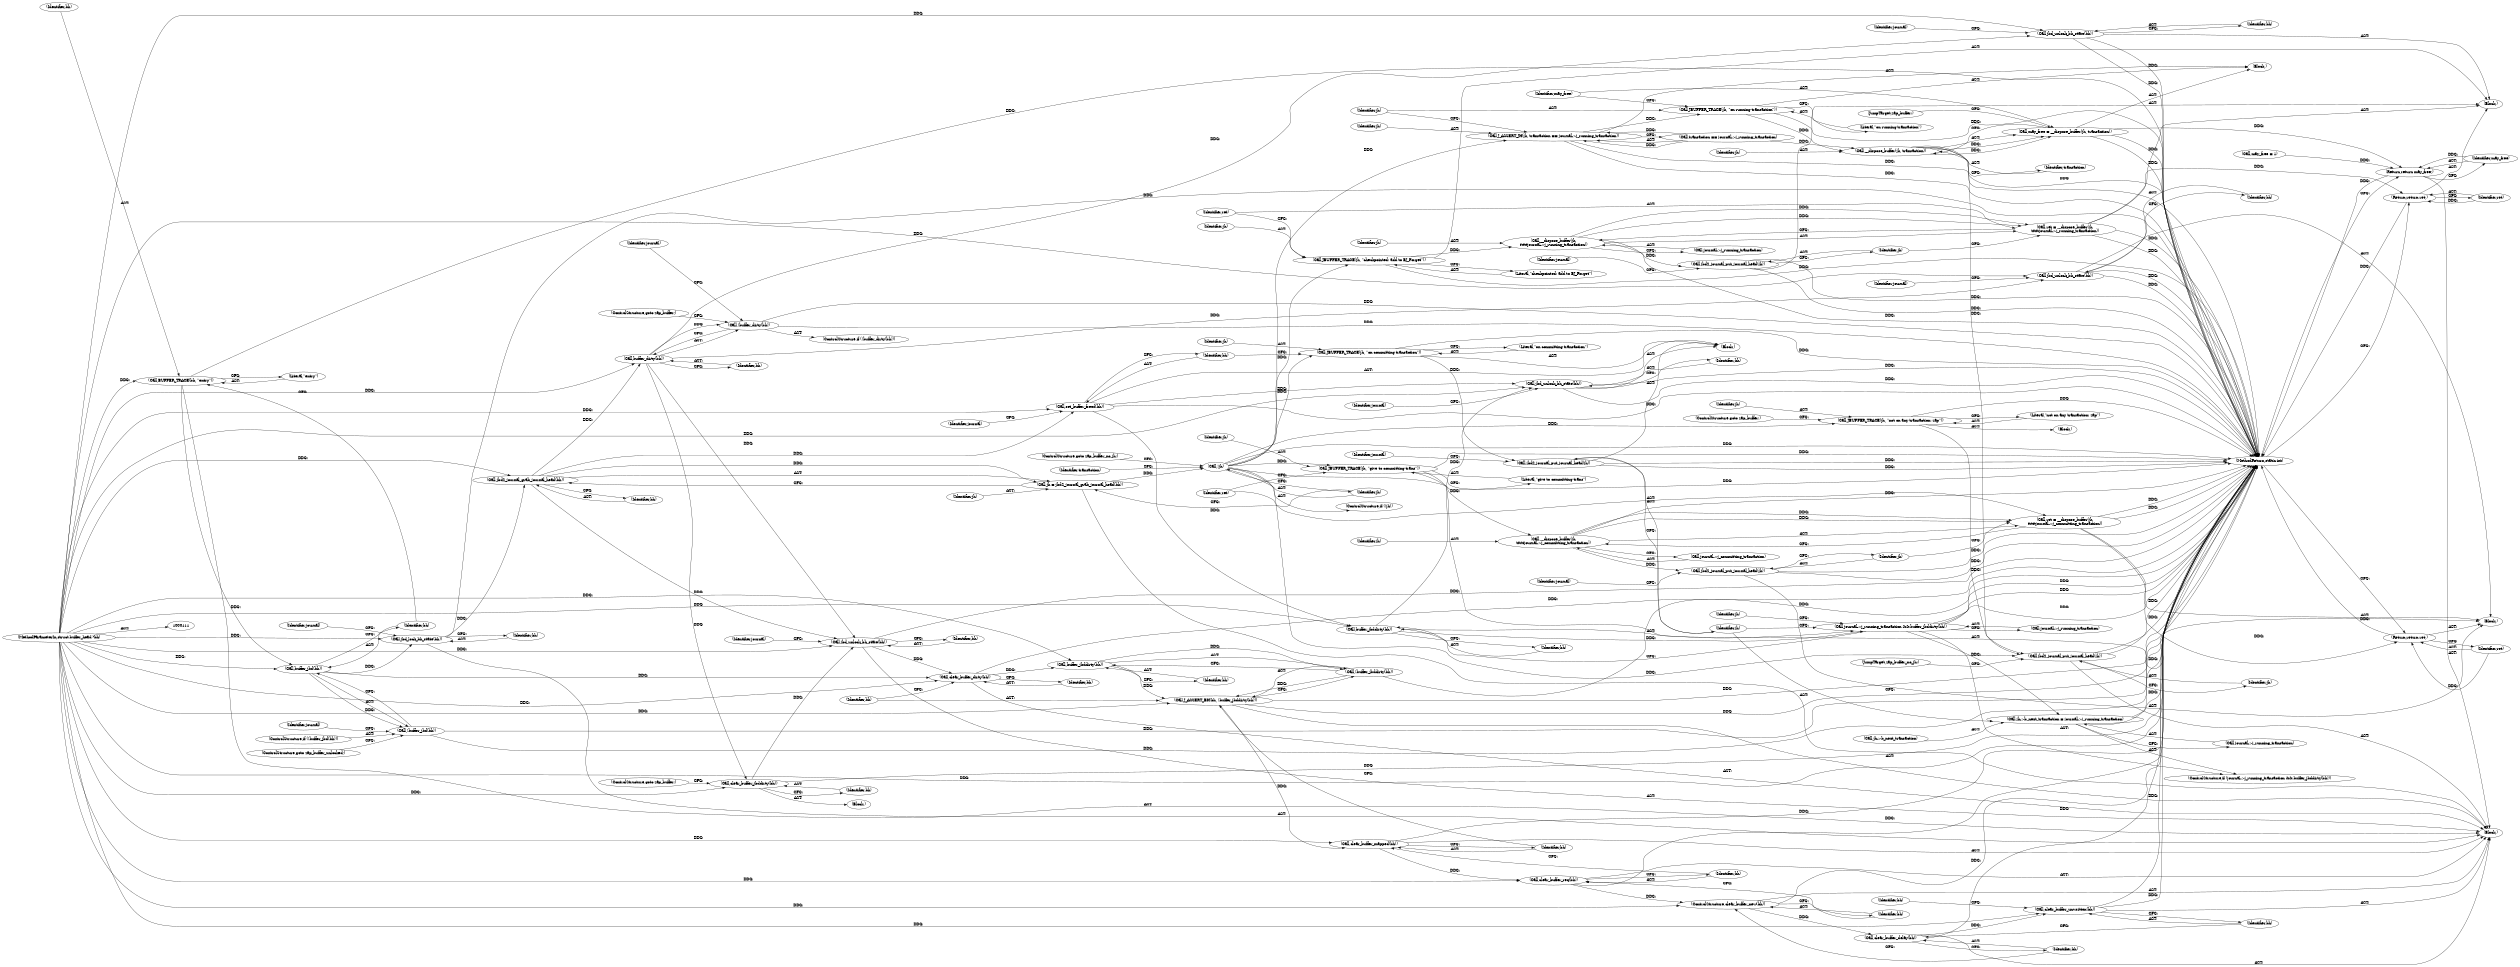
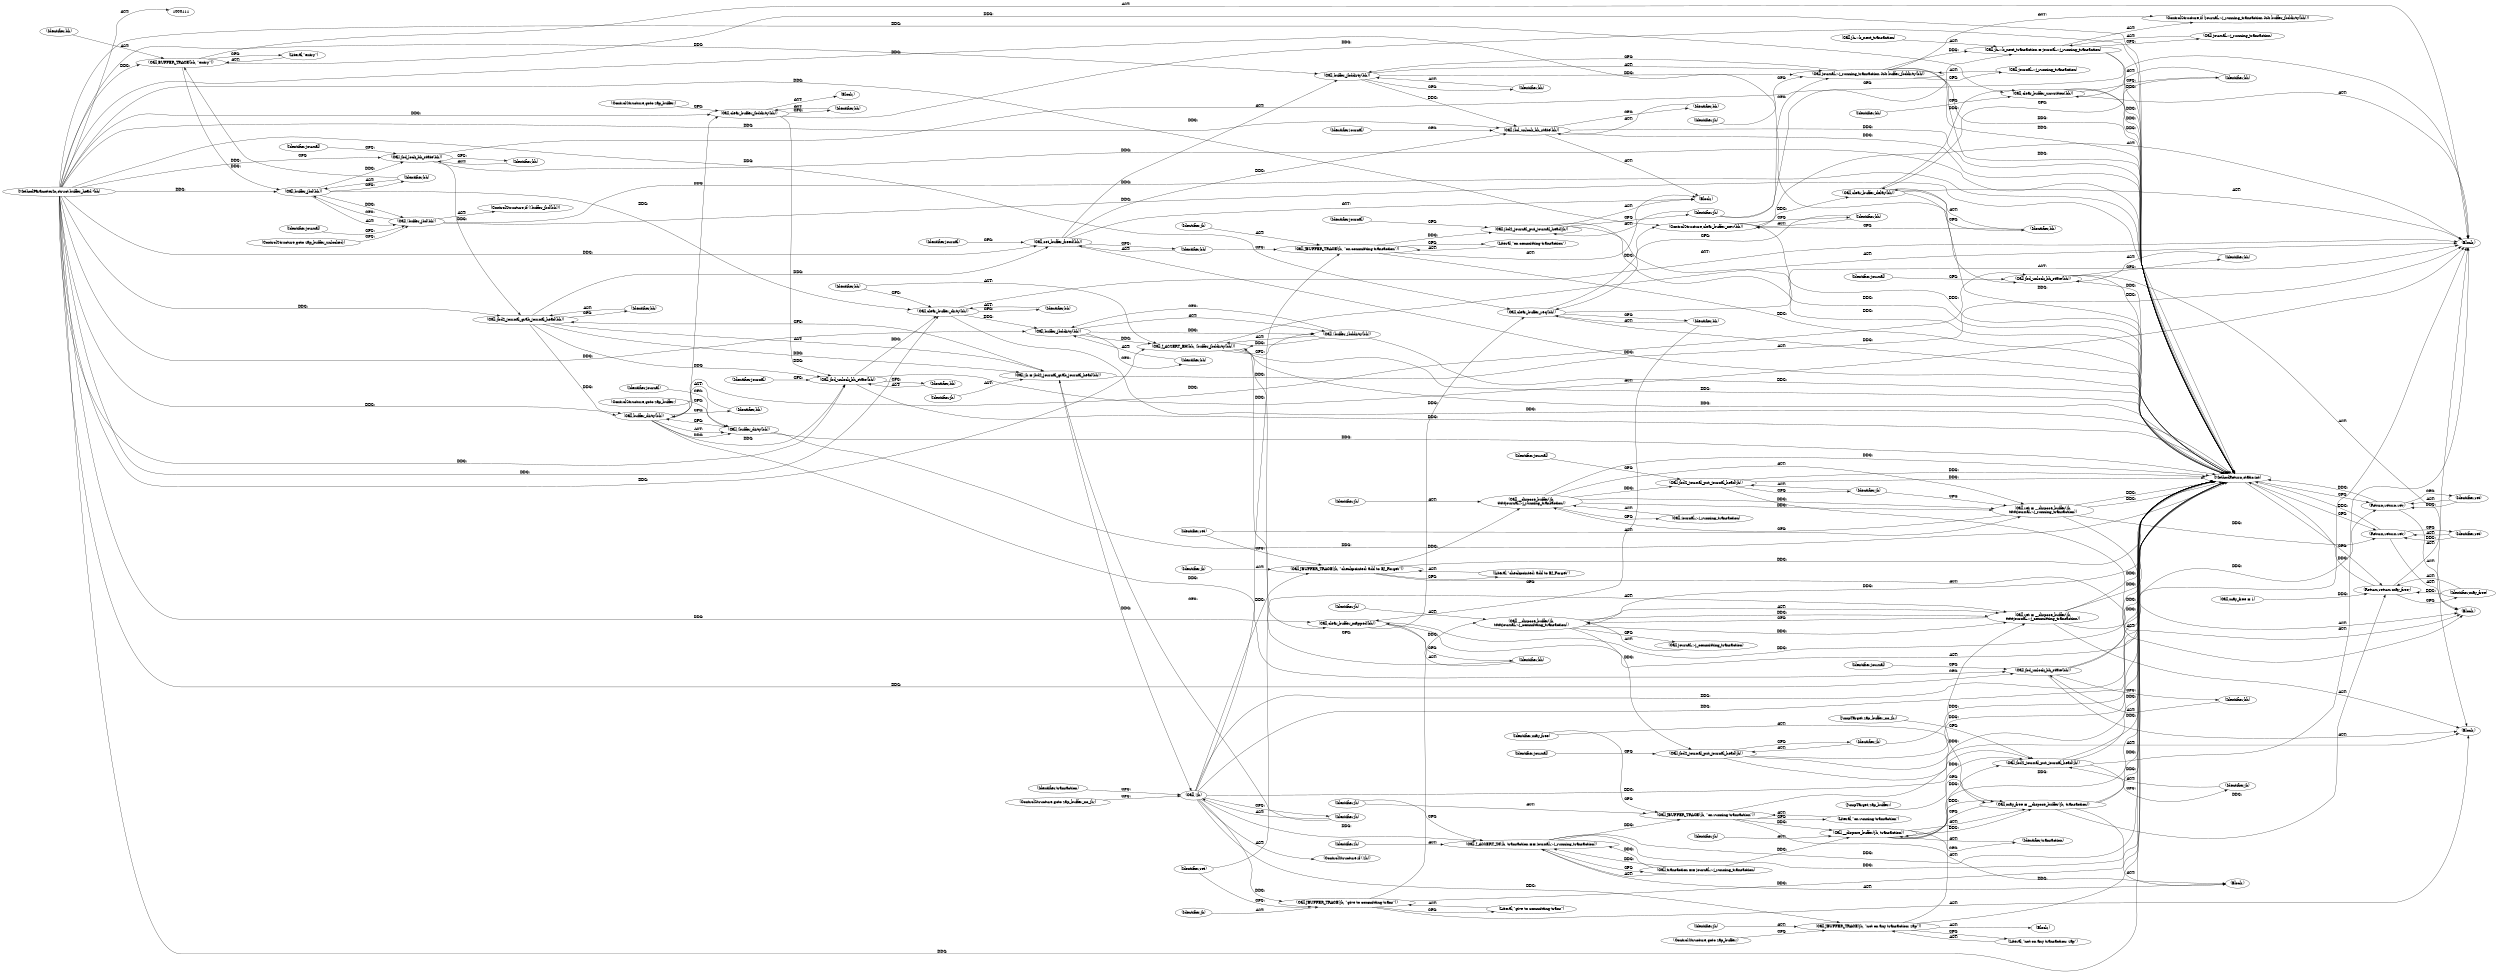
(859, 339) -> none
(371, 736) -> (465, 215)
